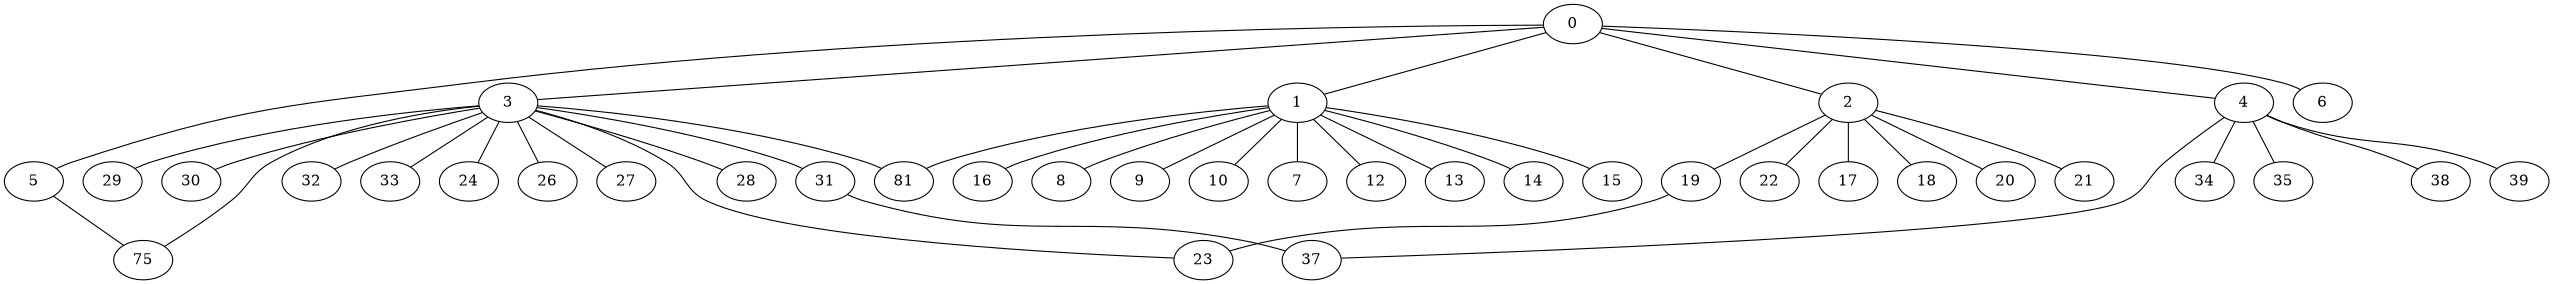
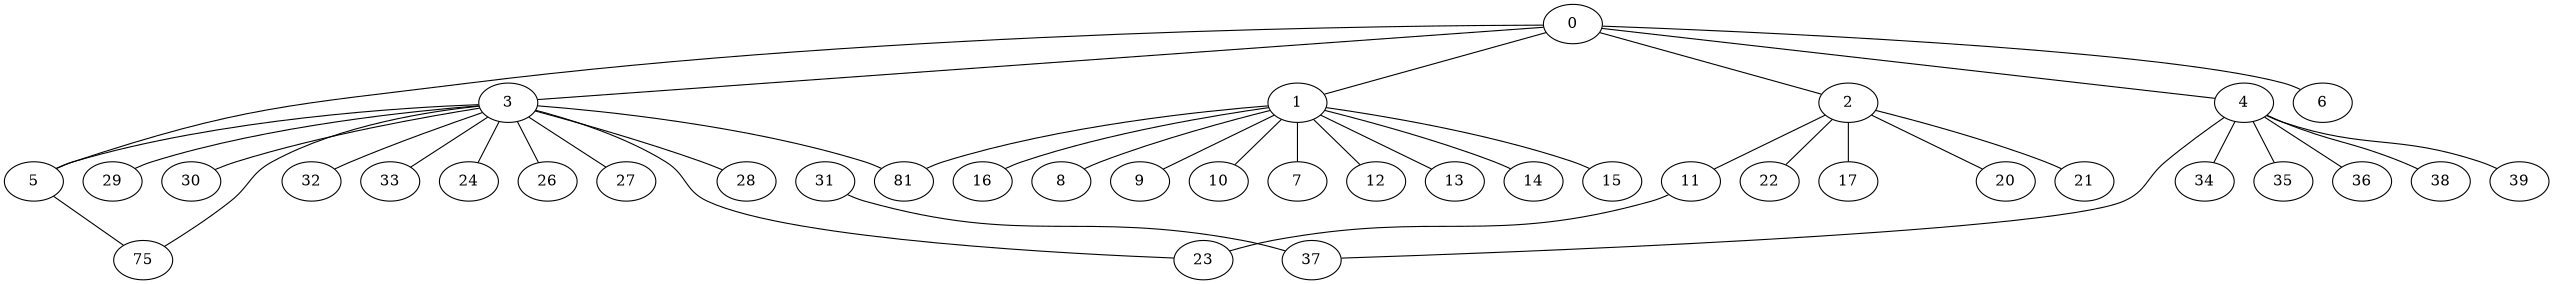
(672, 131) -> (265, 123)
(1691, 181) -> (1691, 181)
(1927, 181) -> none
none -> (2362, 181)
